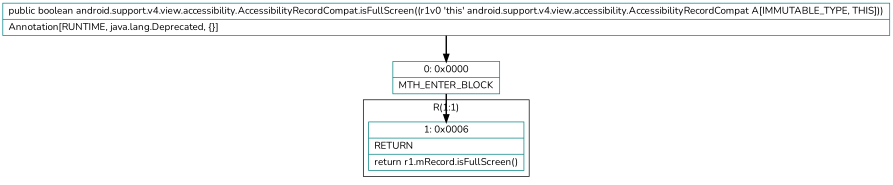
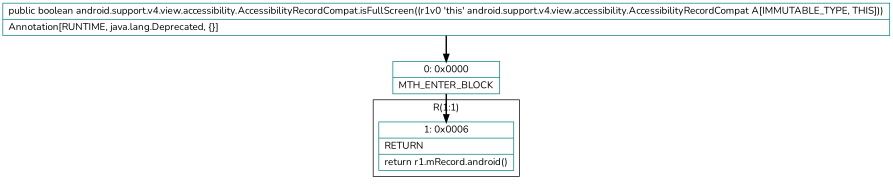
(446, 162) -> (446, 162)
